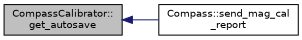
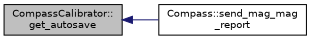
(229, 20) -> (233, 20)
